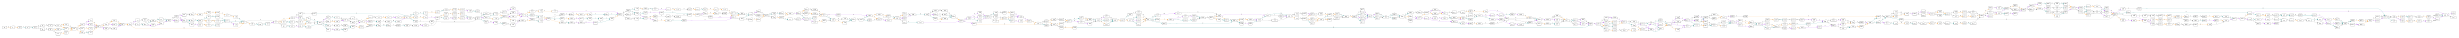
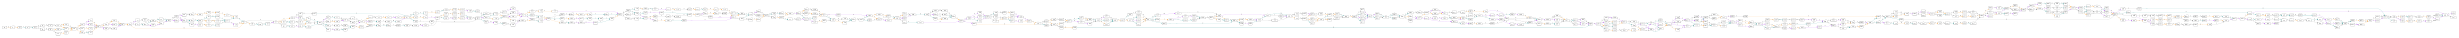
(235, 21) -> (231, 19)
